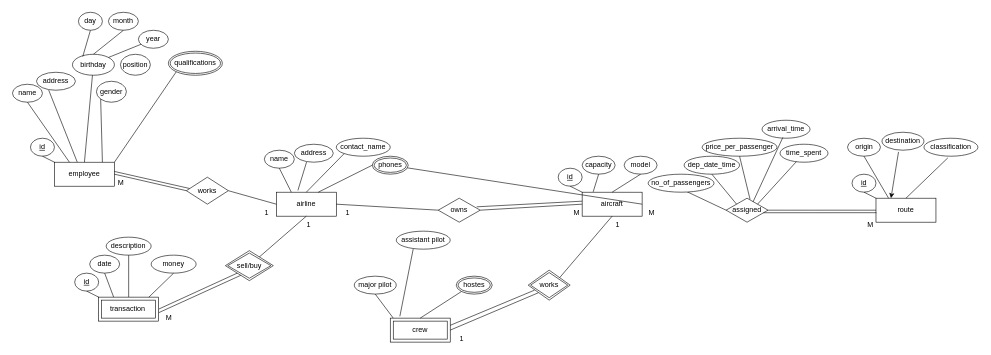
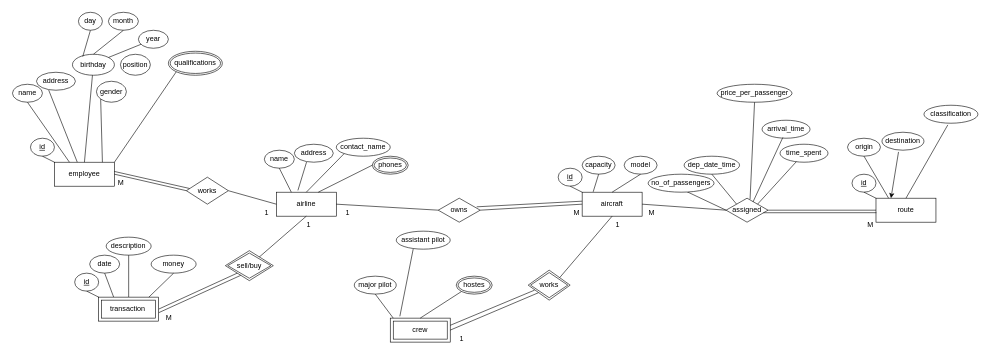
(740, 147) -> (755, 93)
(951, 147) -> (951, 114)
(525, 186) -> (682, 207)
